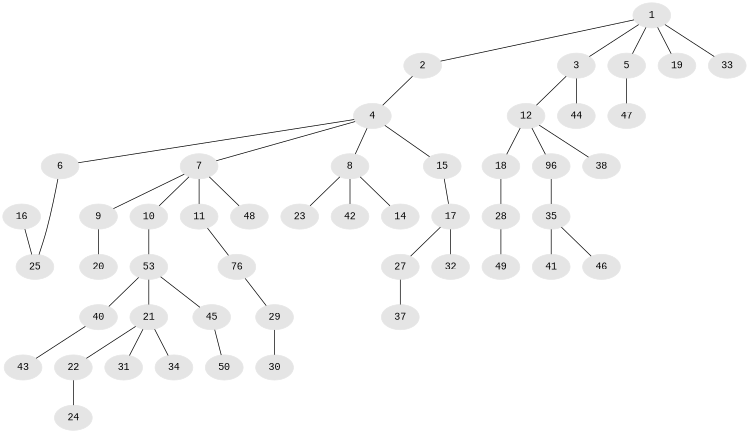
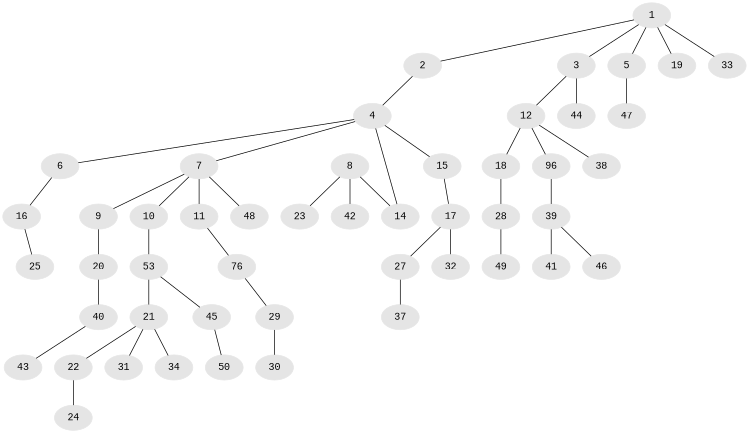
(361, 141) -> (386, 166)
(50, 217) -> (41, 191)
(551, 217) -> (551, 217)
(124, 292) -> (99, 292)
